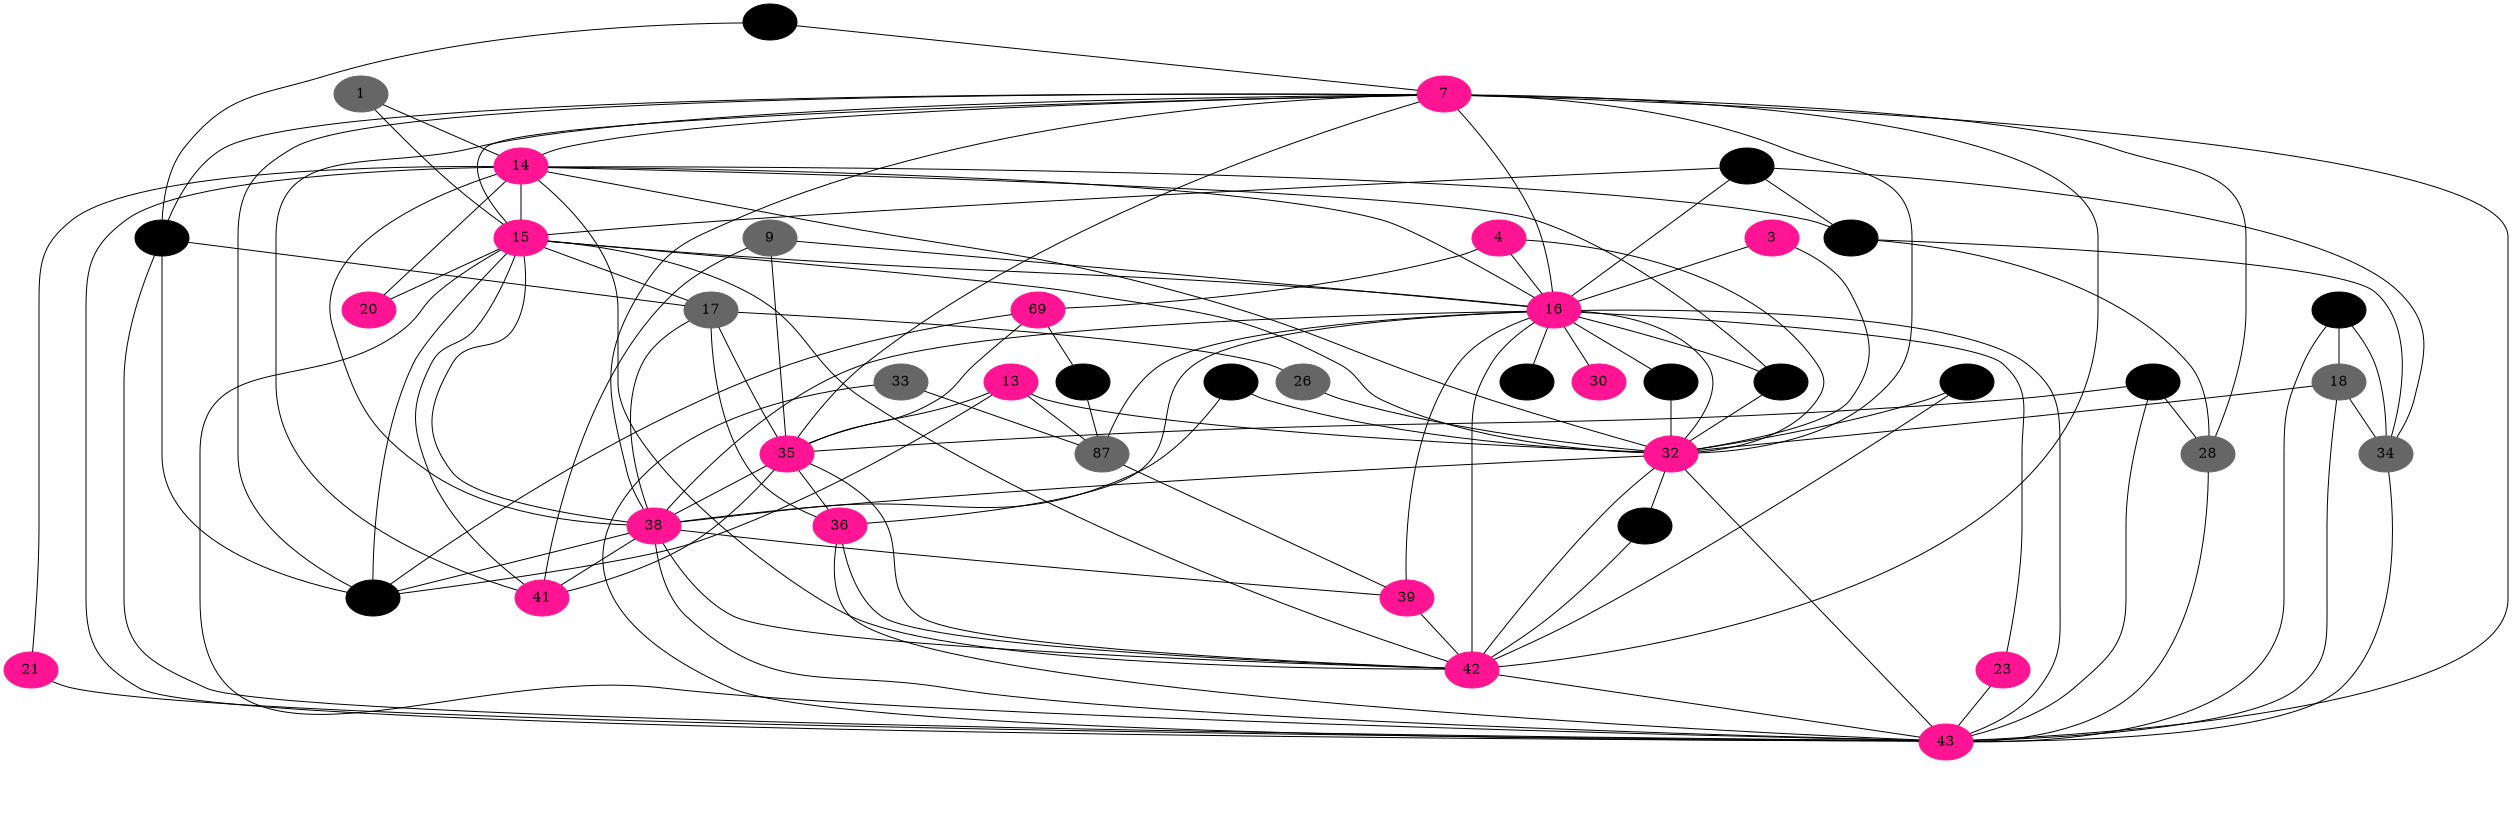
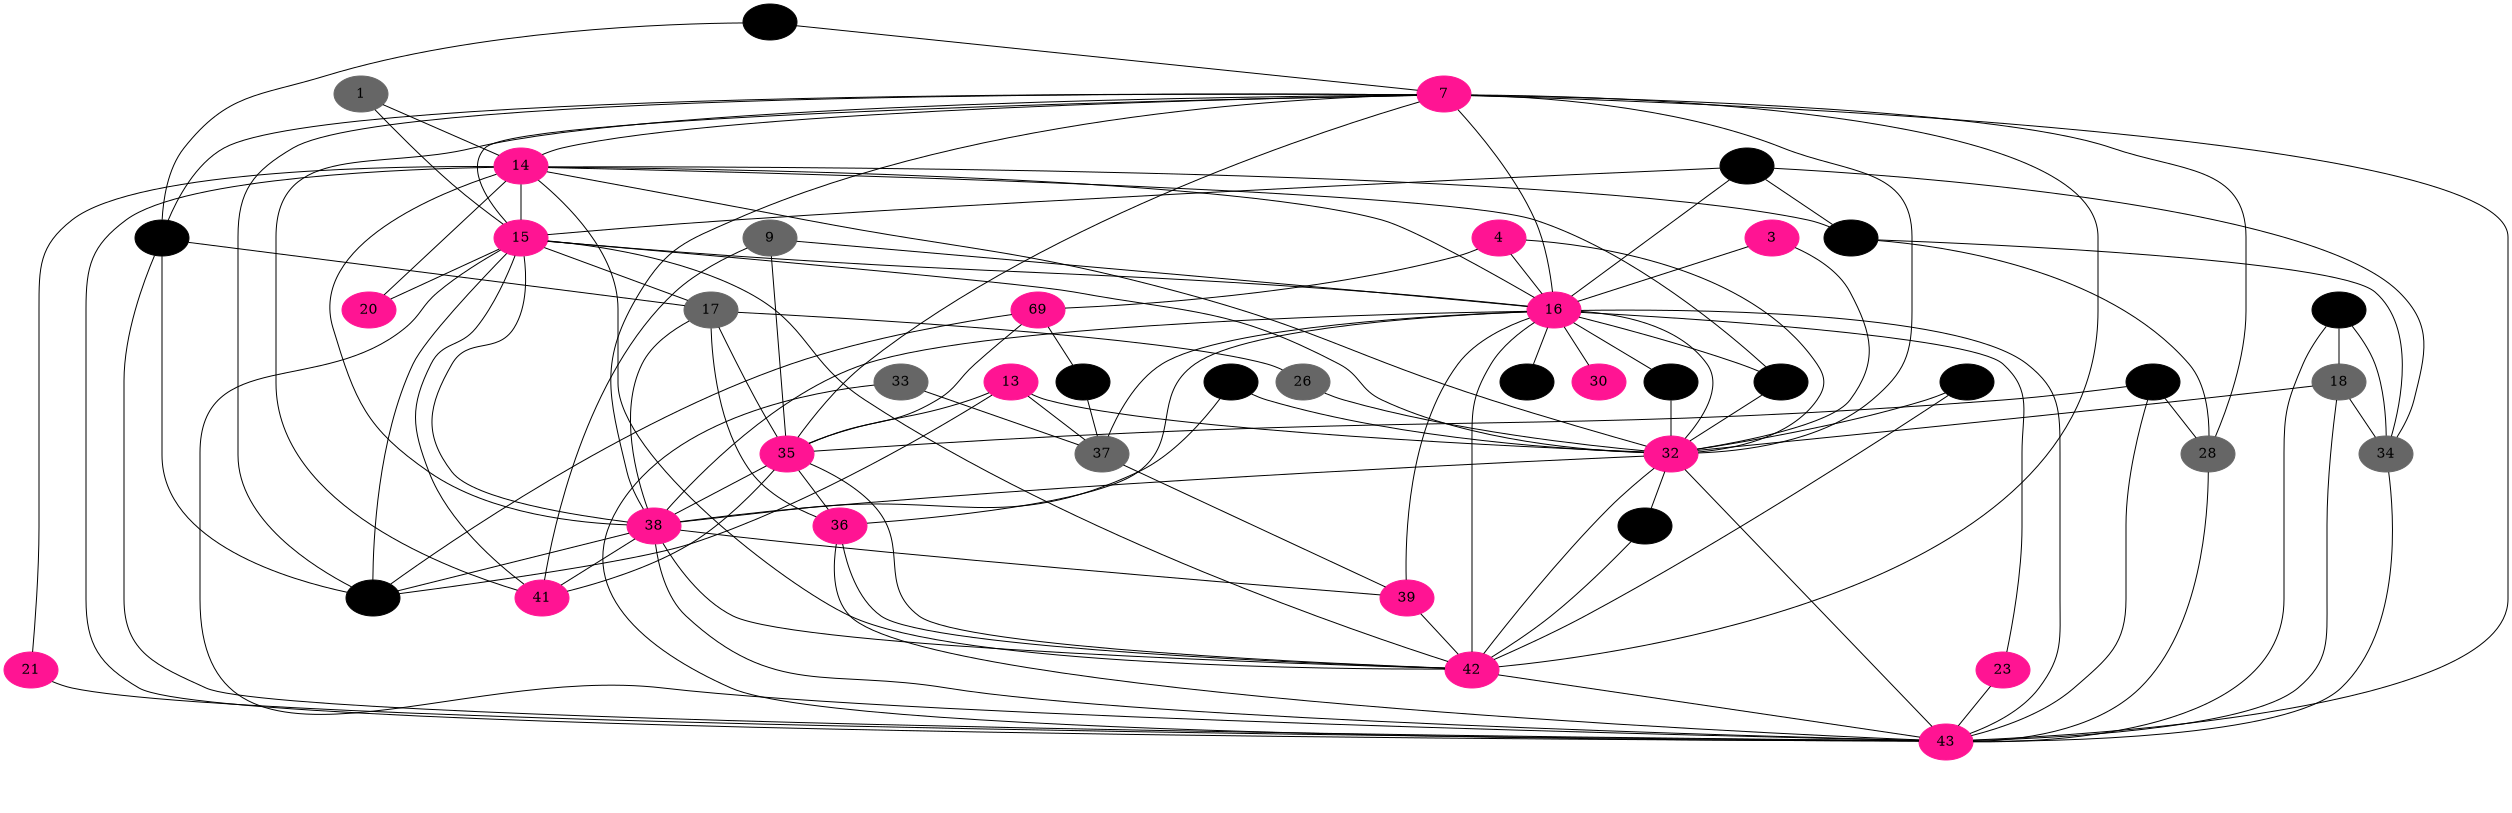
(1102, 454) -> (1102, 454)
